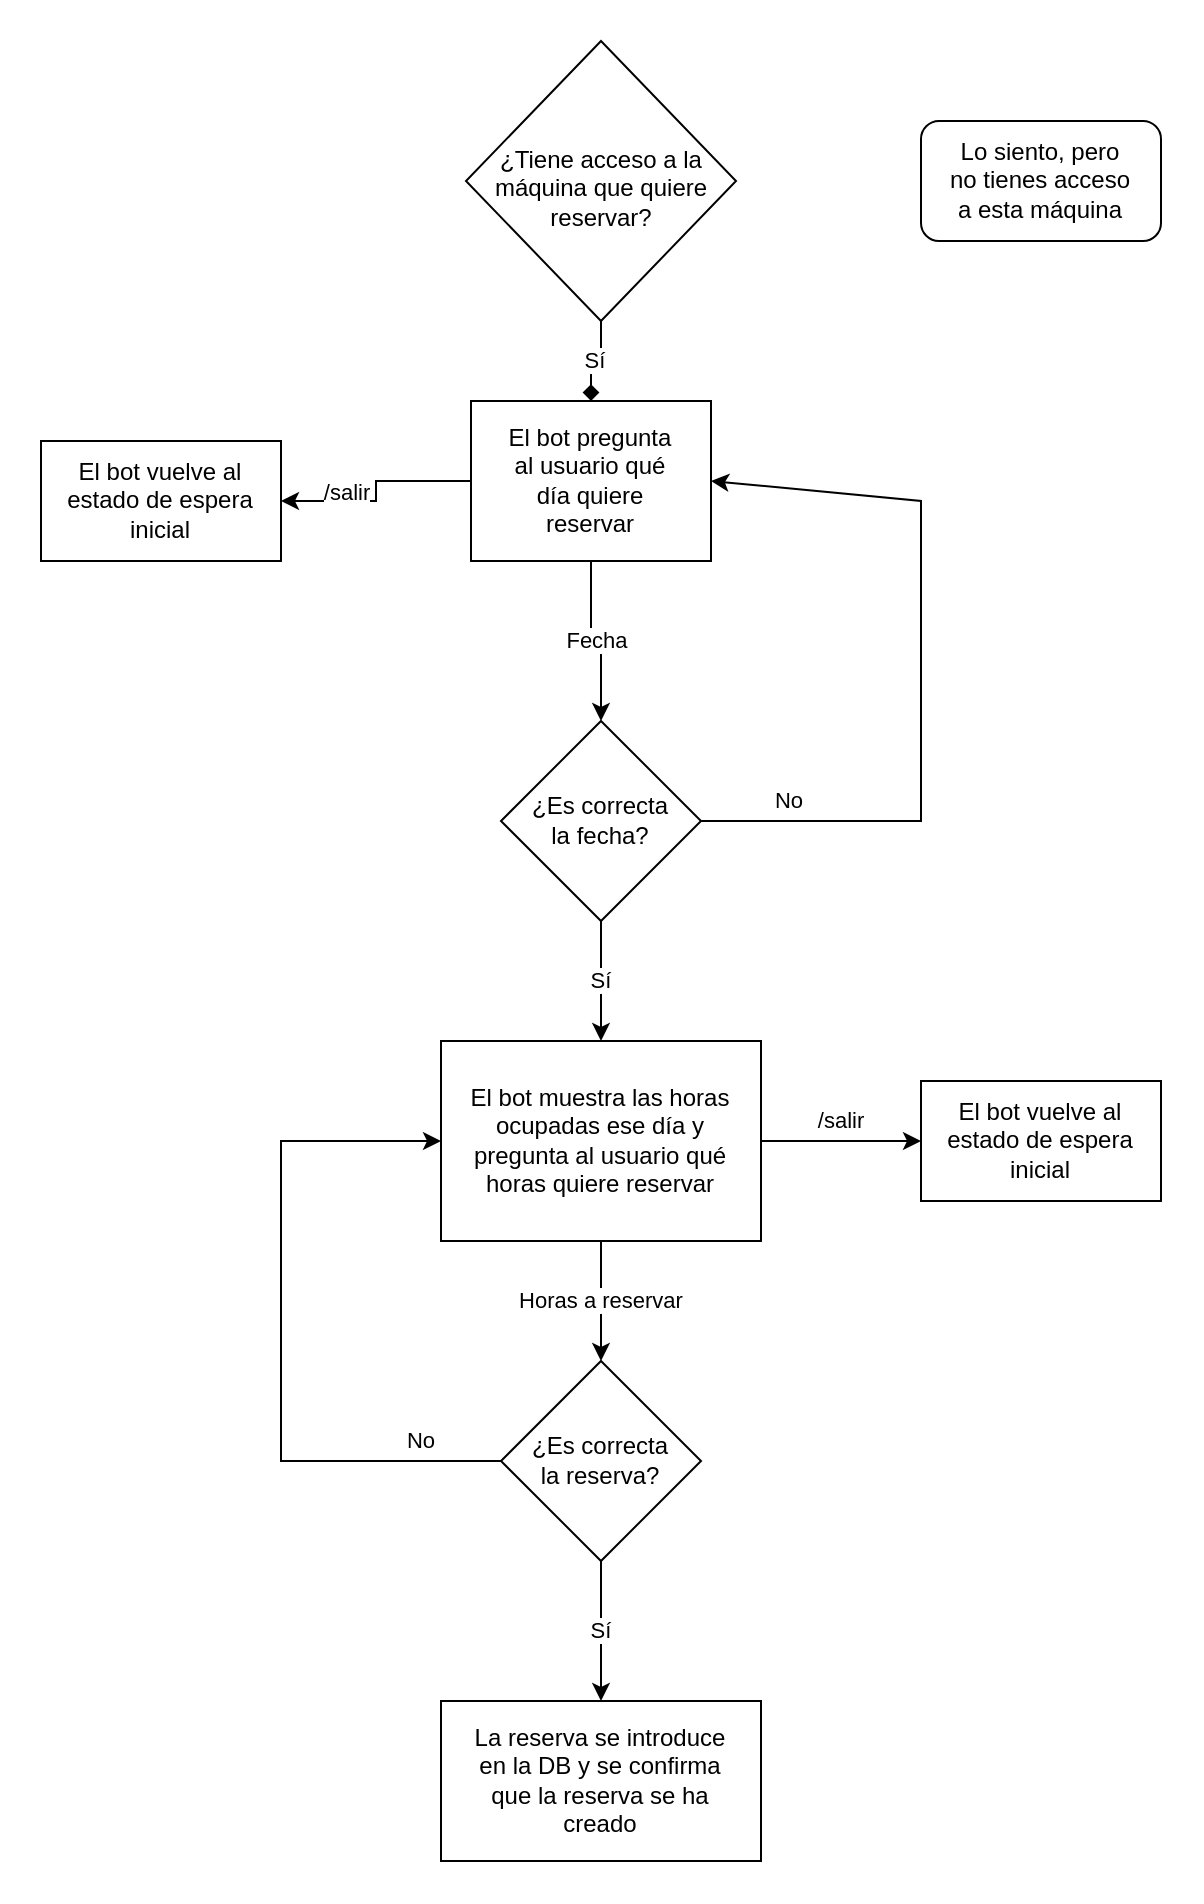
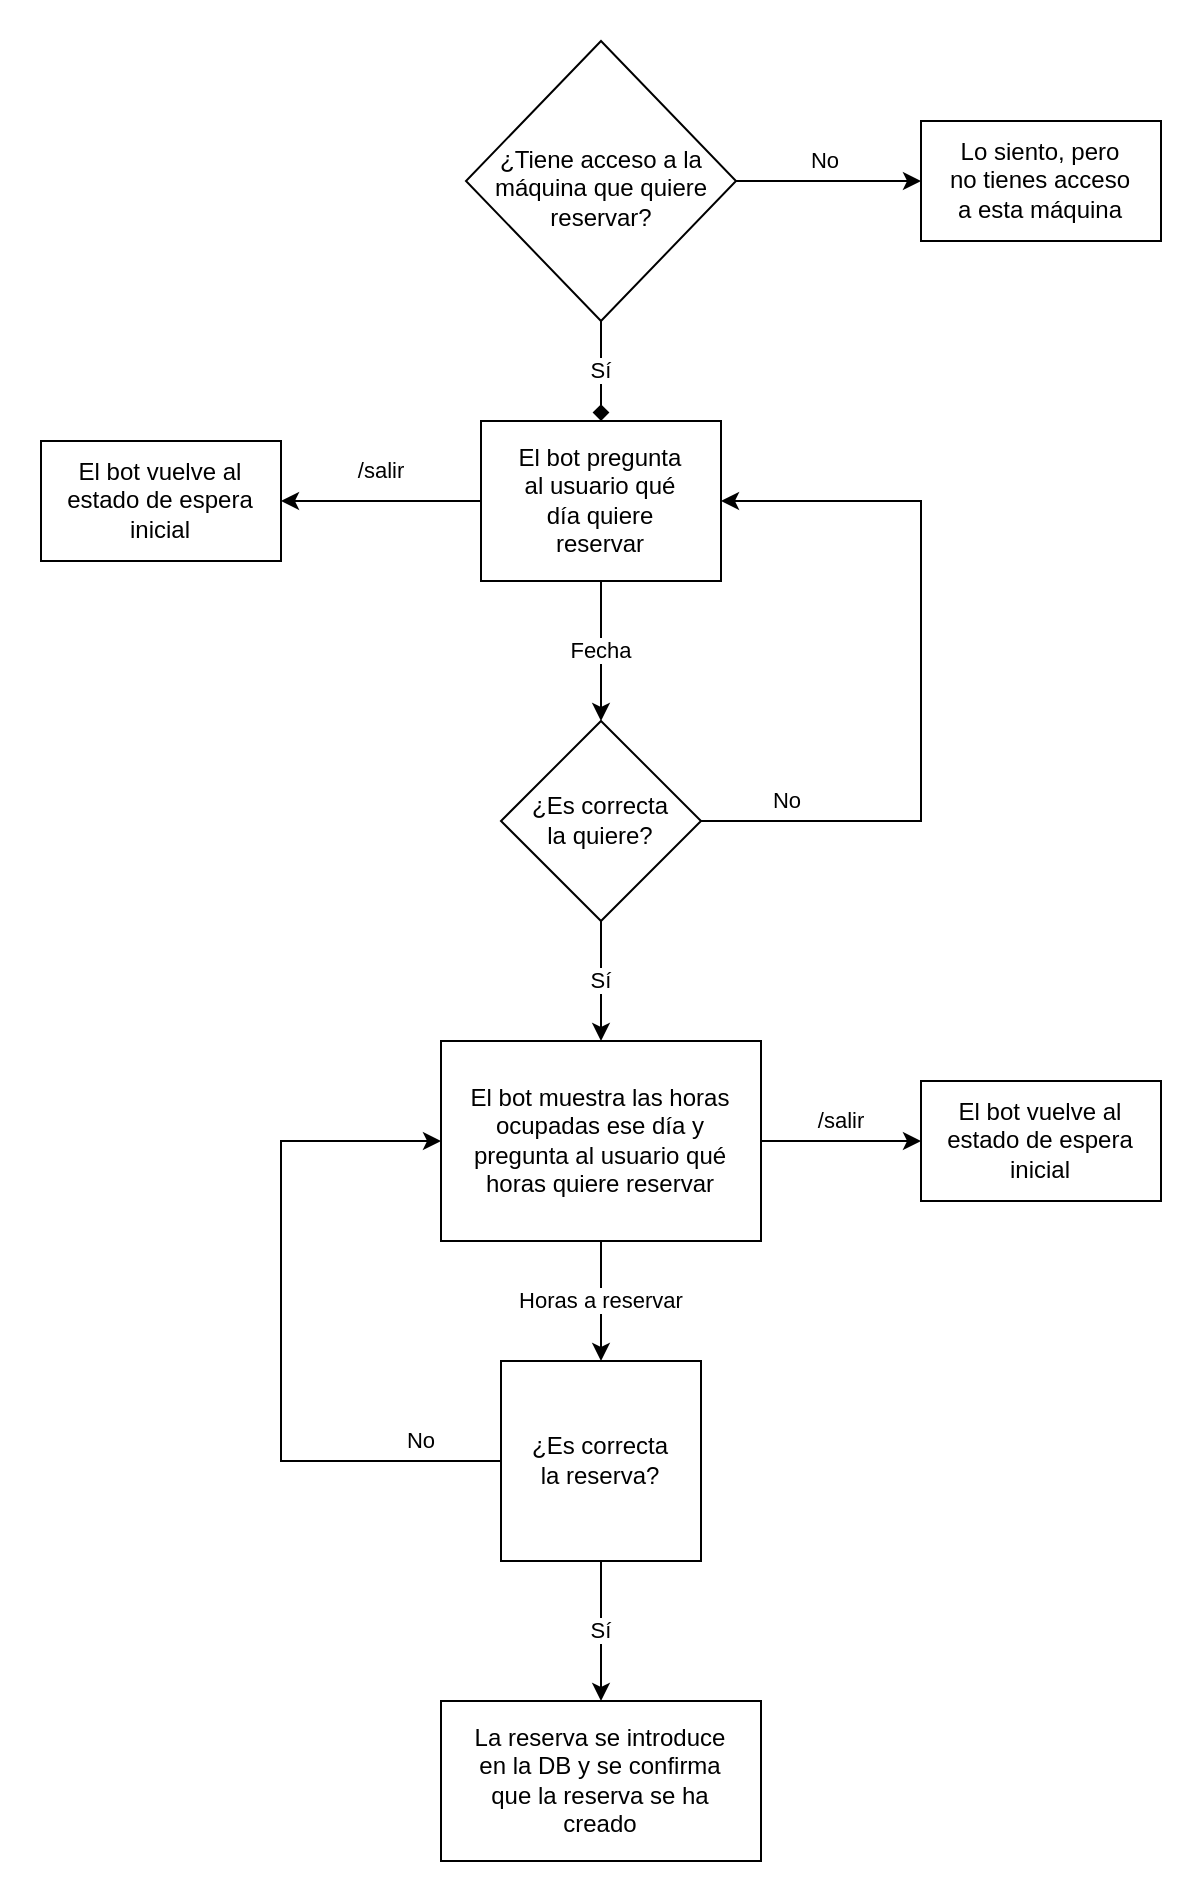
none -> (822, 181)
(1041, 181) -> (1041, 181)
(591, 481) -> (601, 501)
(601, 821) -> (601, 821)
(601, 1461) -> (601, 1461)
